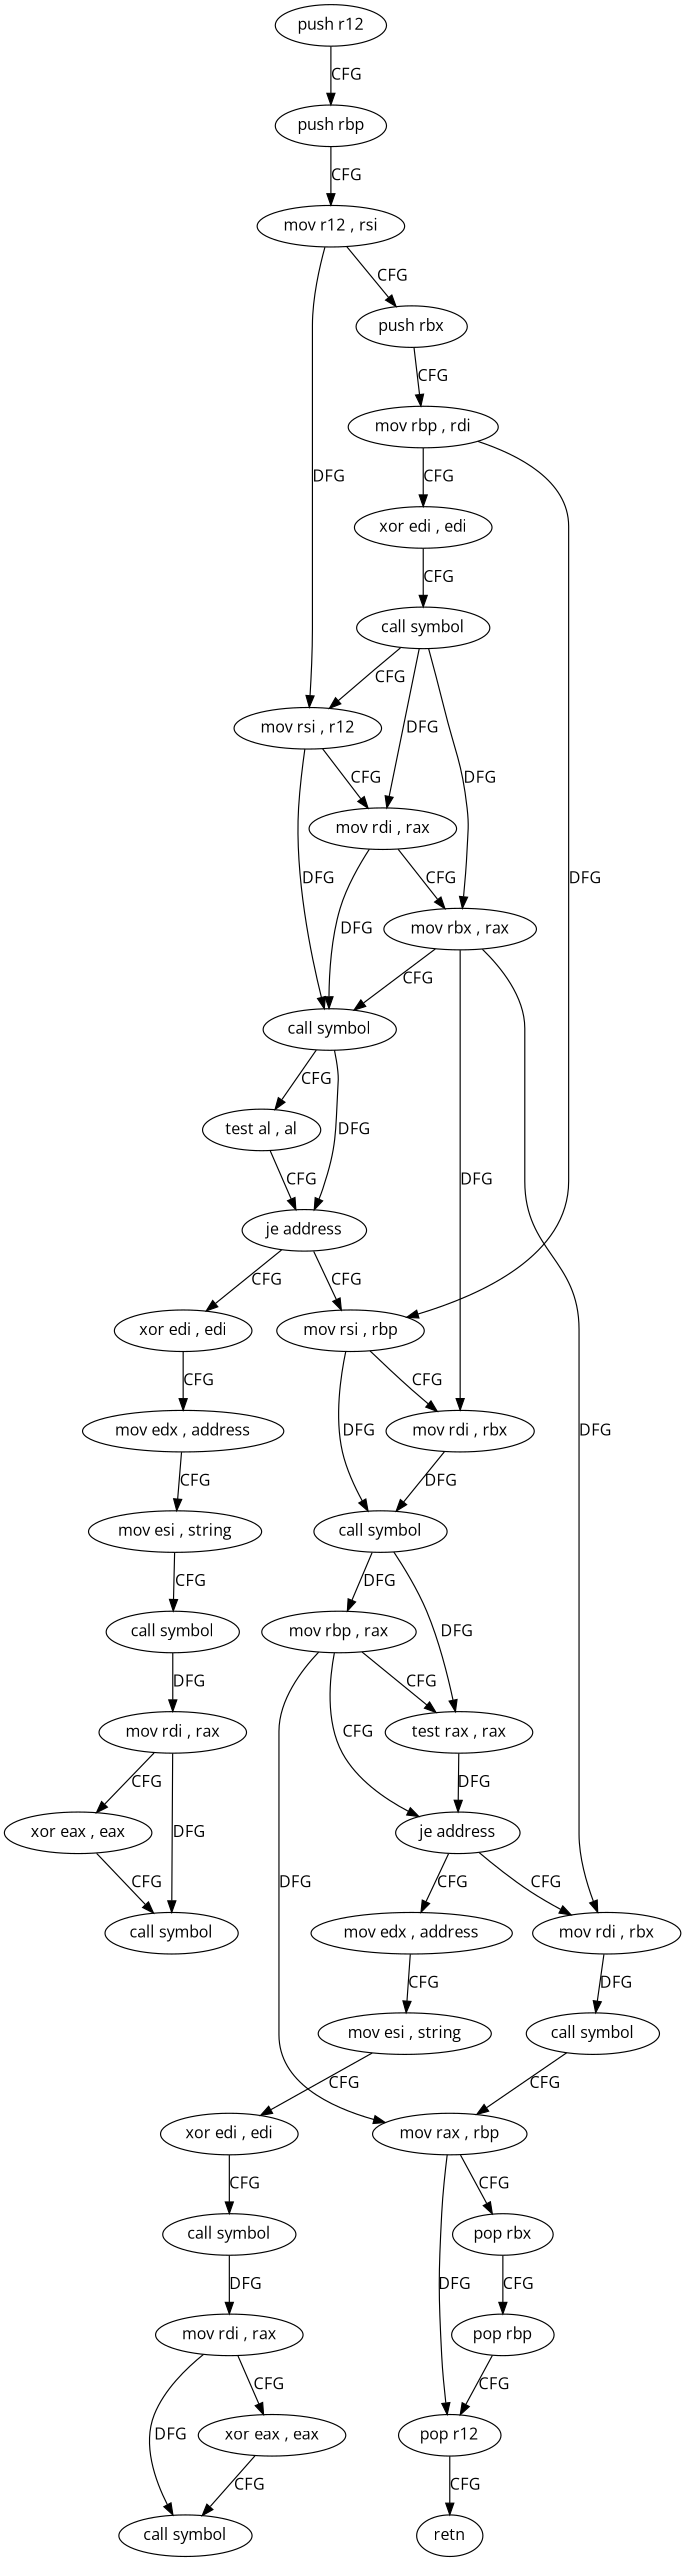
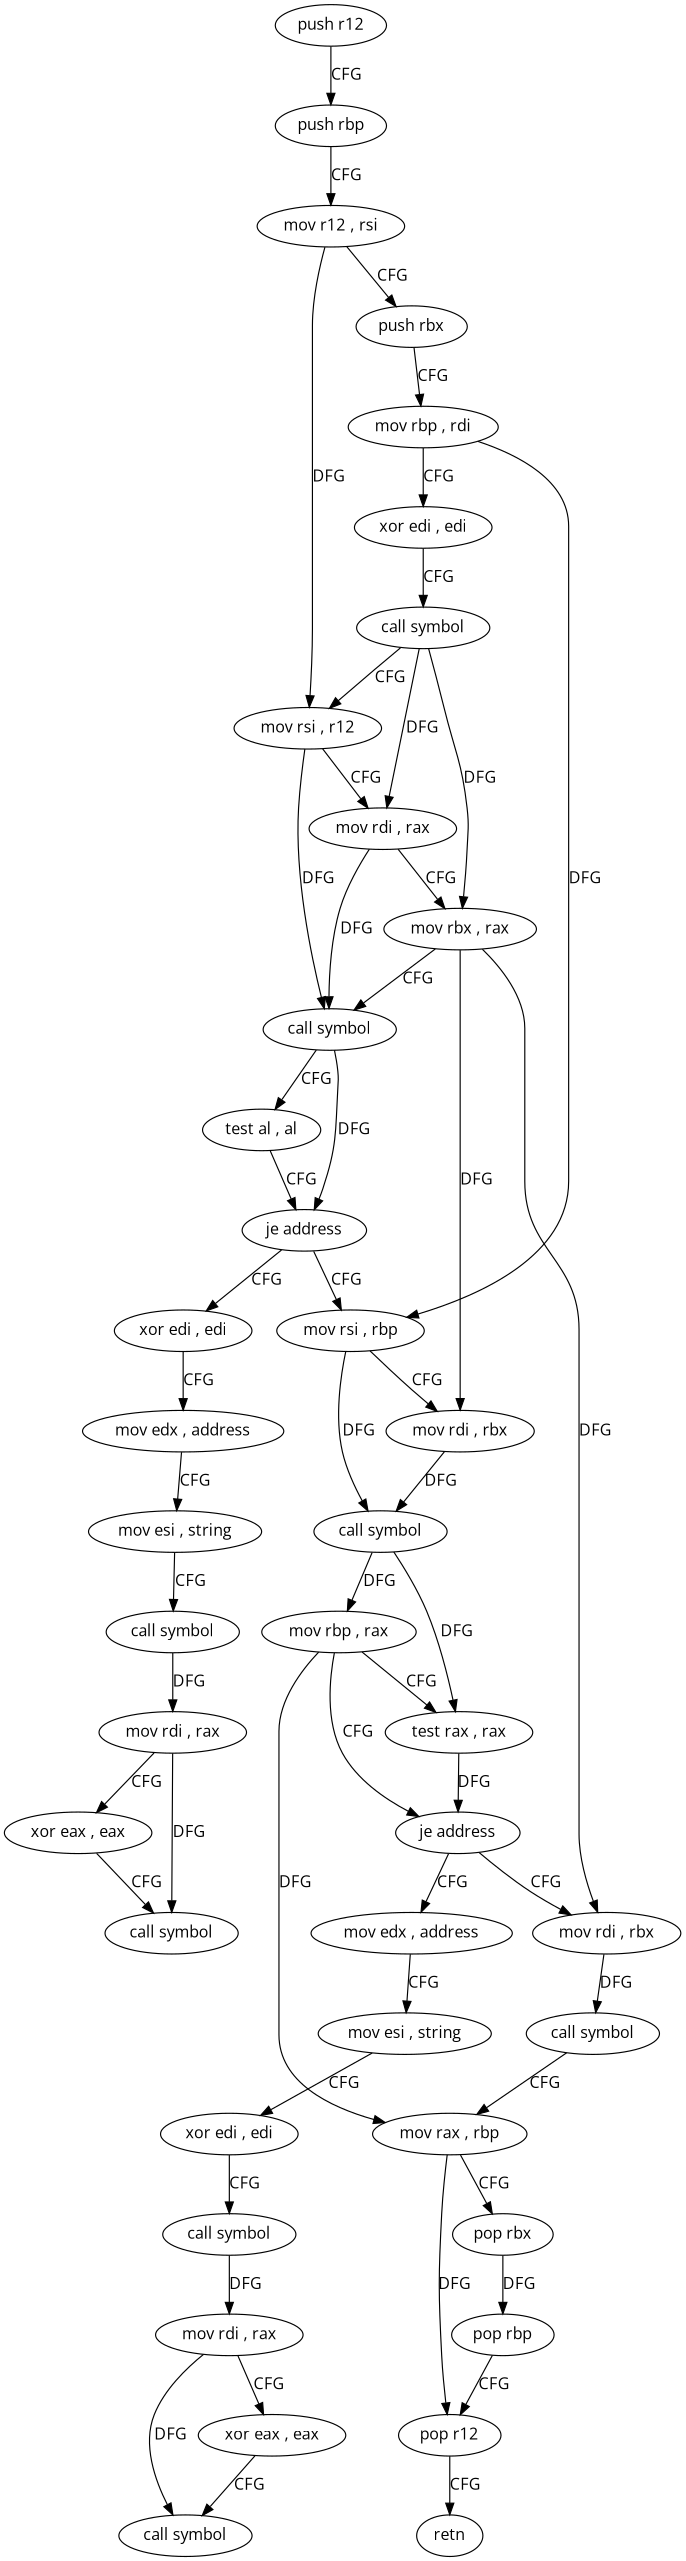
(519, 2285) -> (520, 2285)
